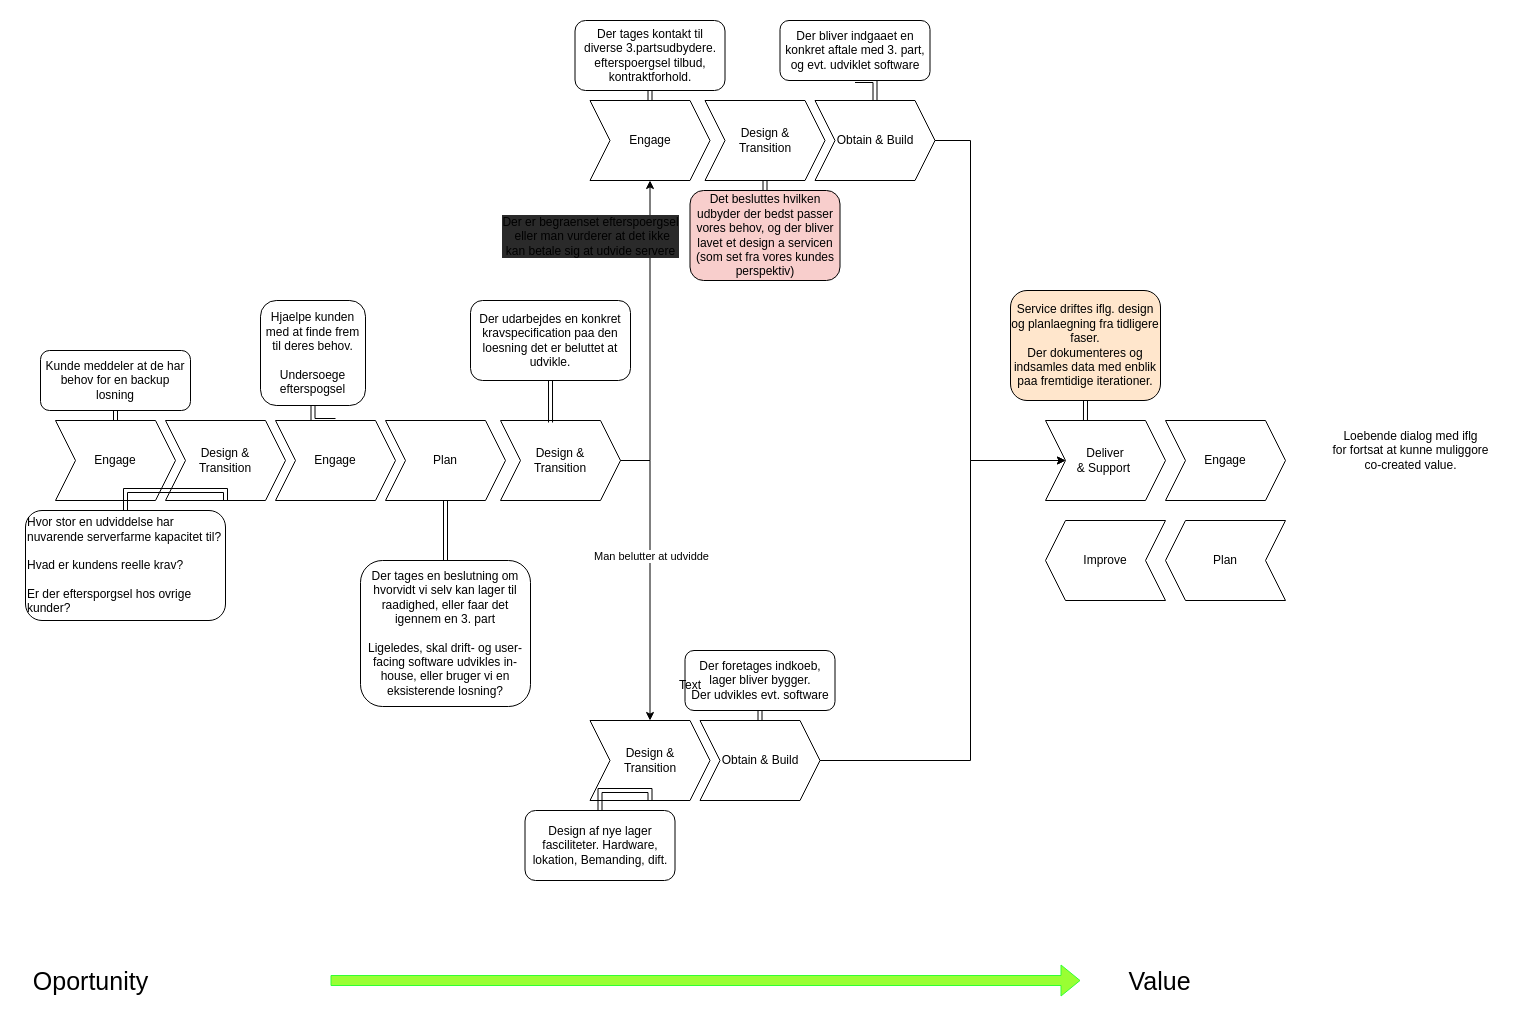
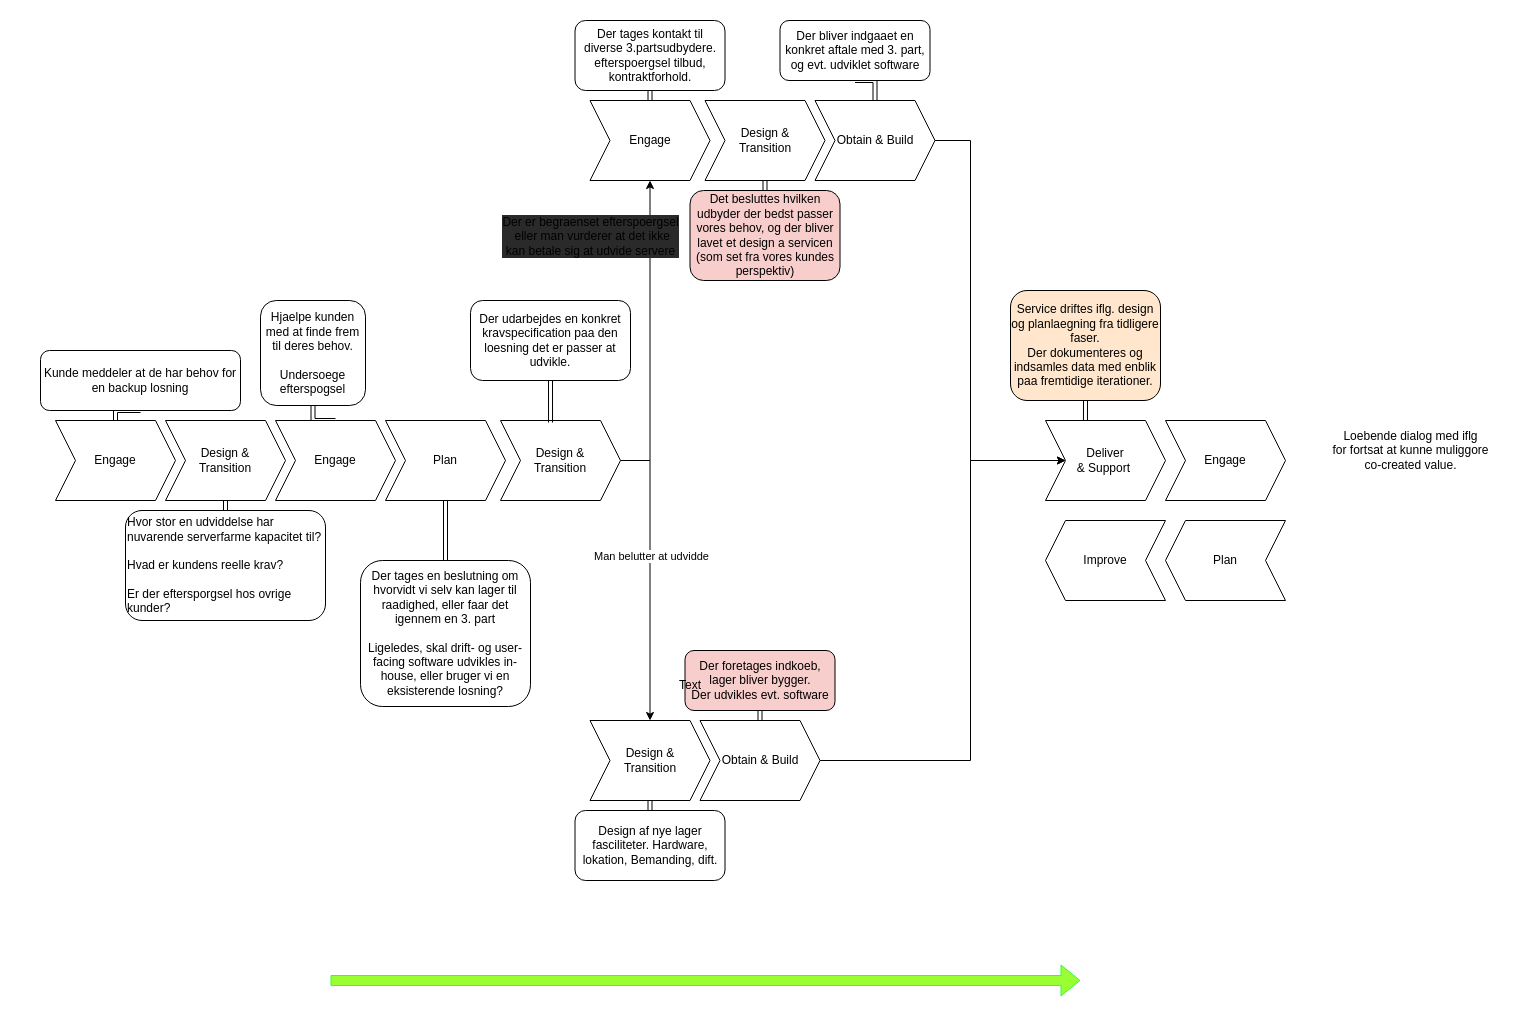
(551, 341) -> (551, 341)
(116, 381) -> (141, 381)
(126, 566) -> (226, 566)
(760, 681) -> (760, 681)
(600, 846) -> (650, 846)
(91, 981) -> none
(1160, 981) -> none
